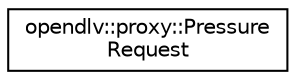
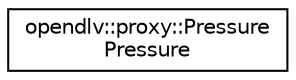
(148, 40) -> (148, 40)
